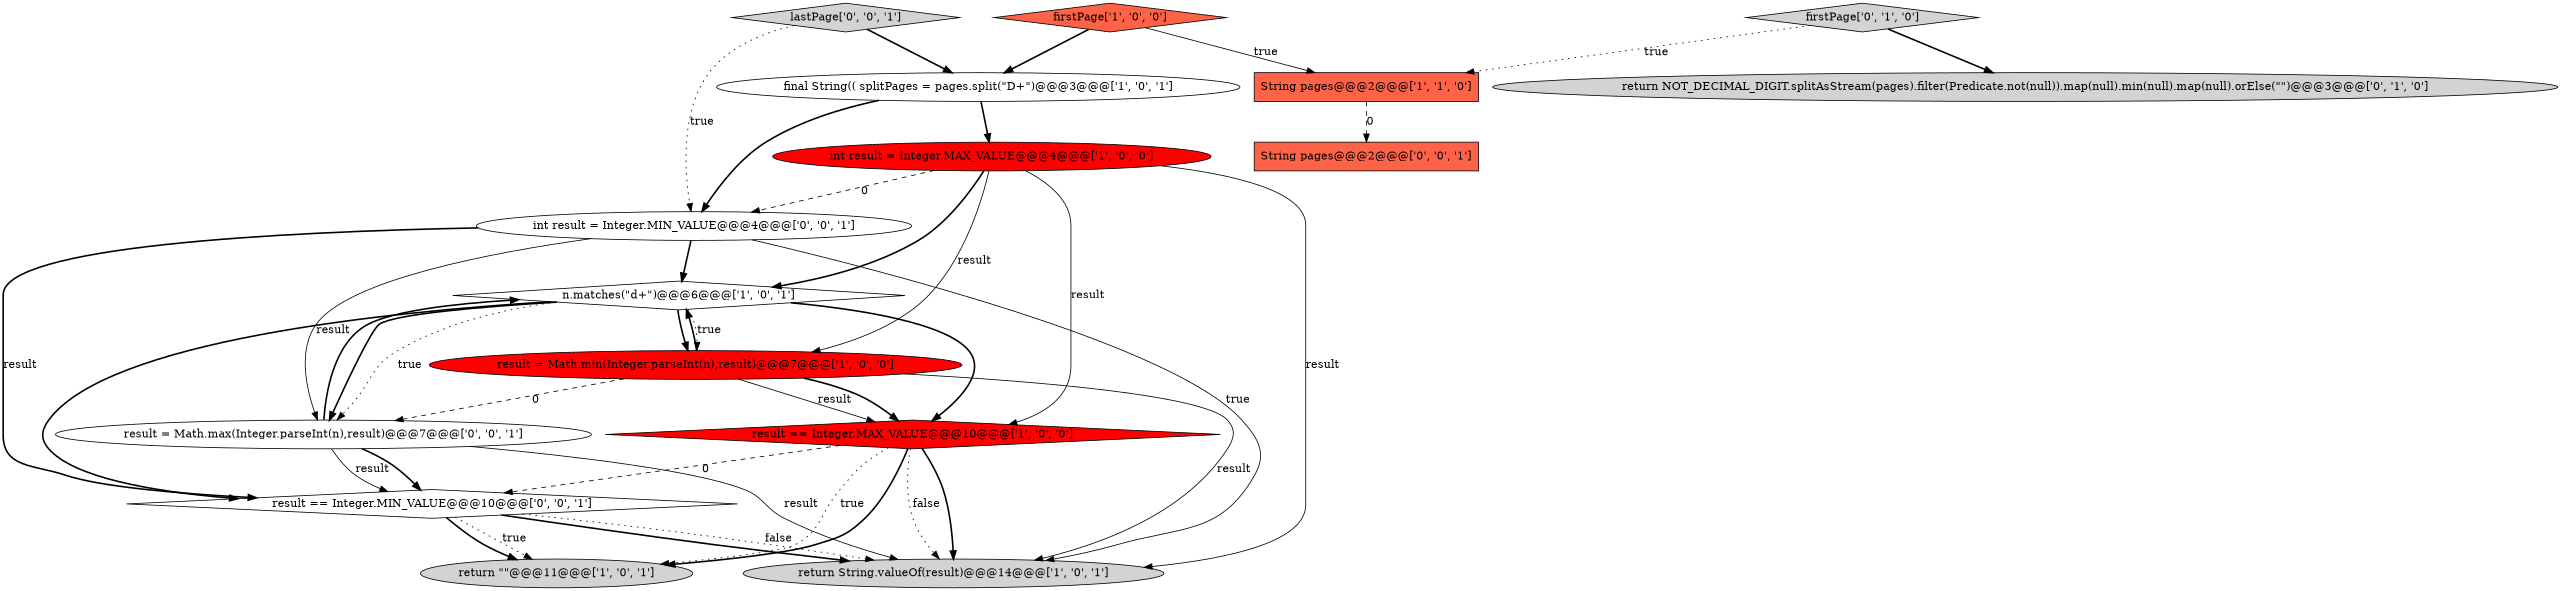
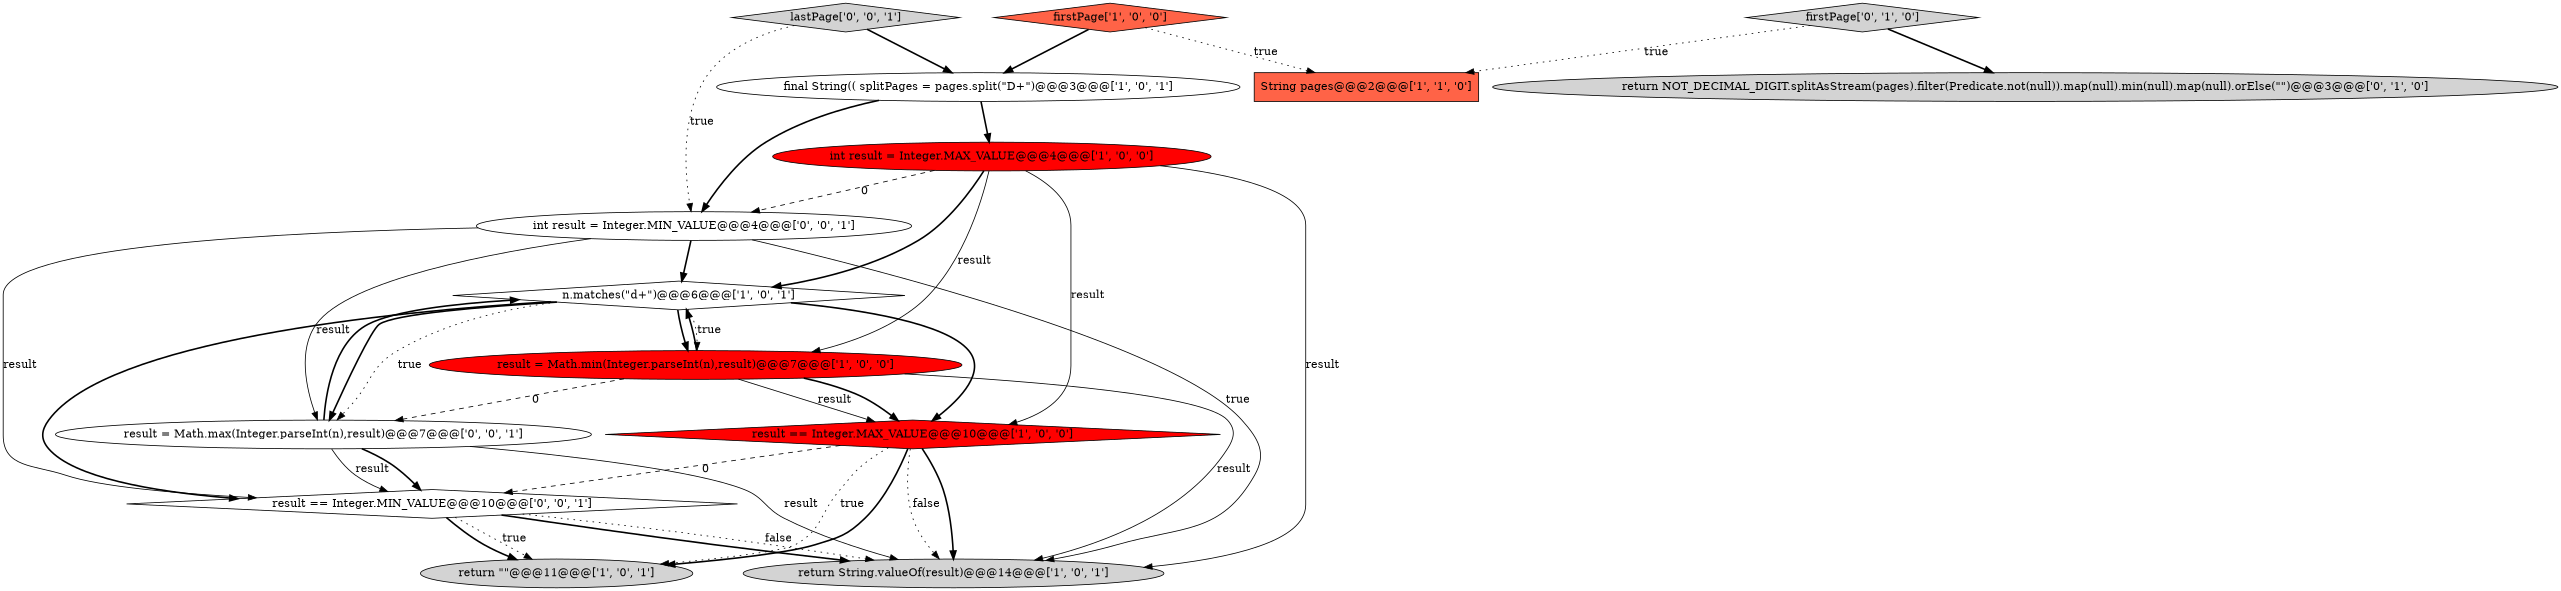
(1226, 49) -> (1226, 49)
(1366, 157) -> none
(34, 270) -> (34, 270)
